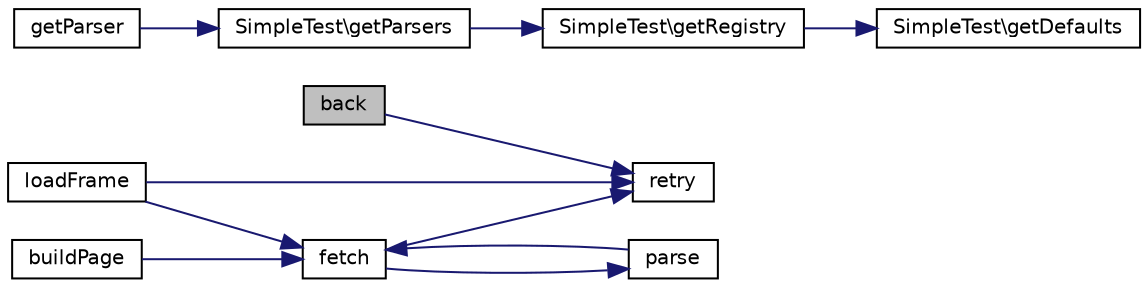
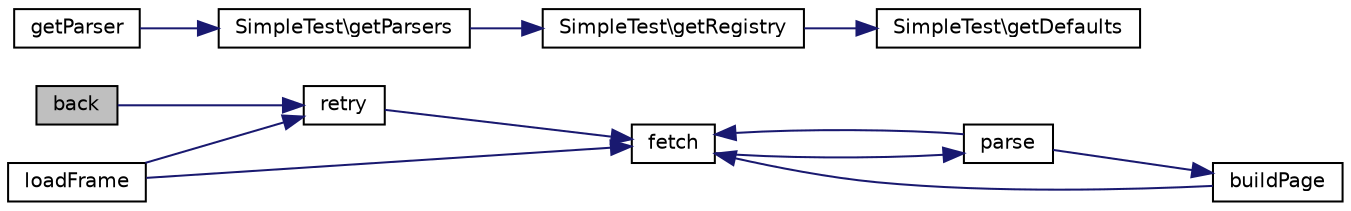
none -> (1123, 160)
(499, 223) -> (498, 123)
